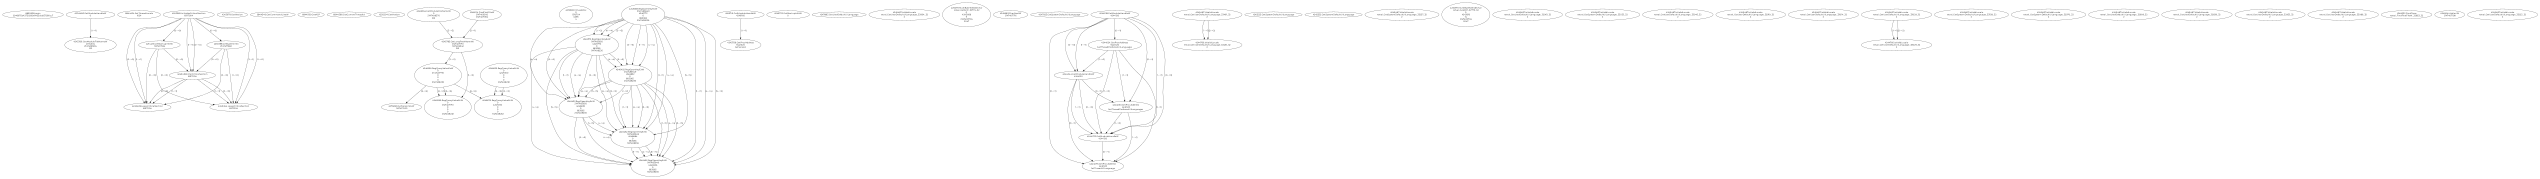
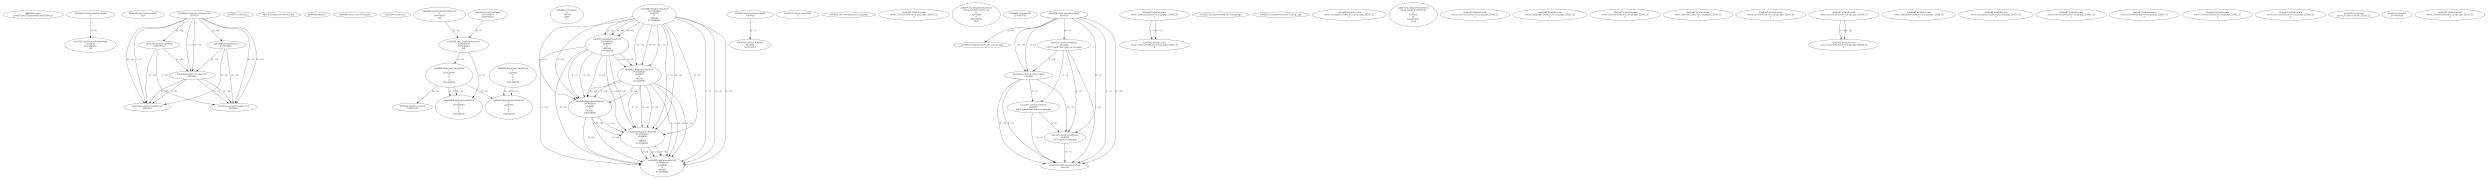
(1147, 56) -> (1021, 28)
(1103, 150) -> (1065, 152)
